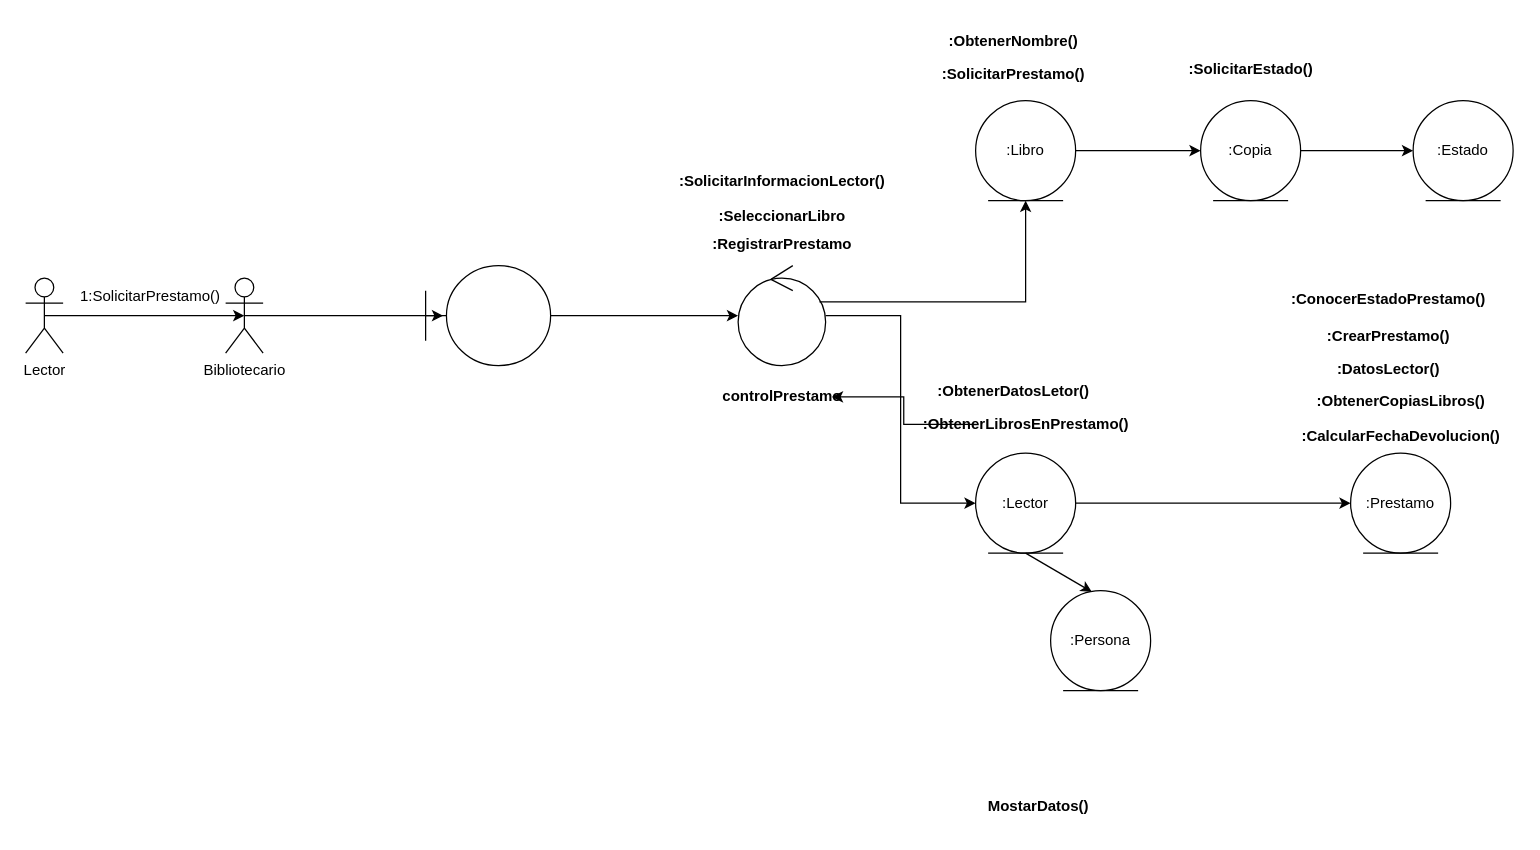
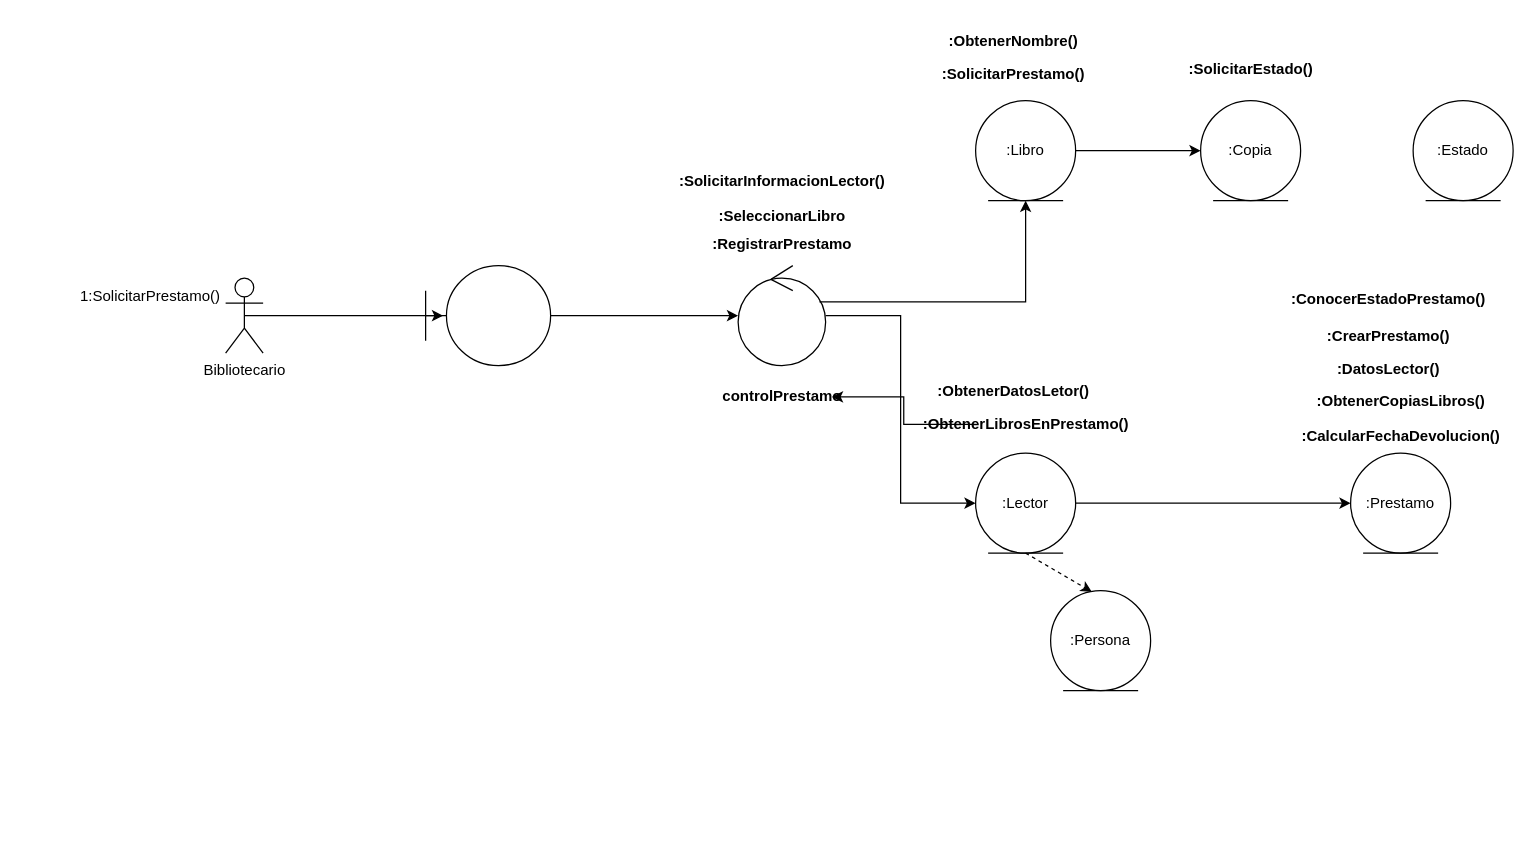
(1353, 151) -> none
(44, 316) -> none
(141, 316) -> none
(1057, 572) -> (1057, 572)
(1038, 807) -> none
